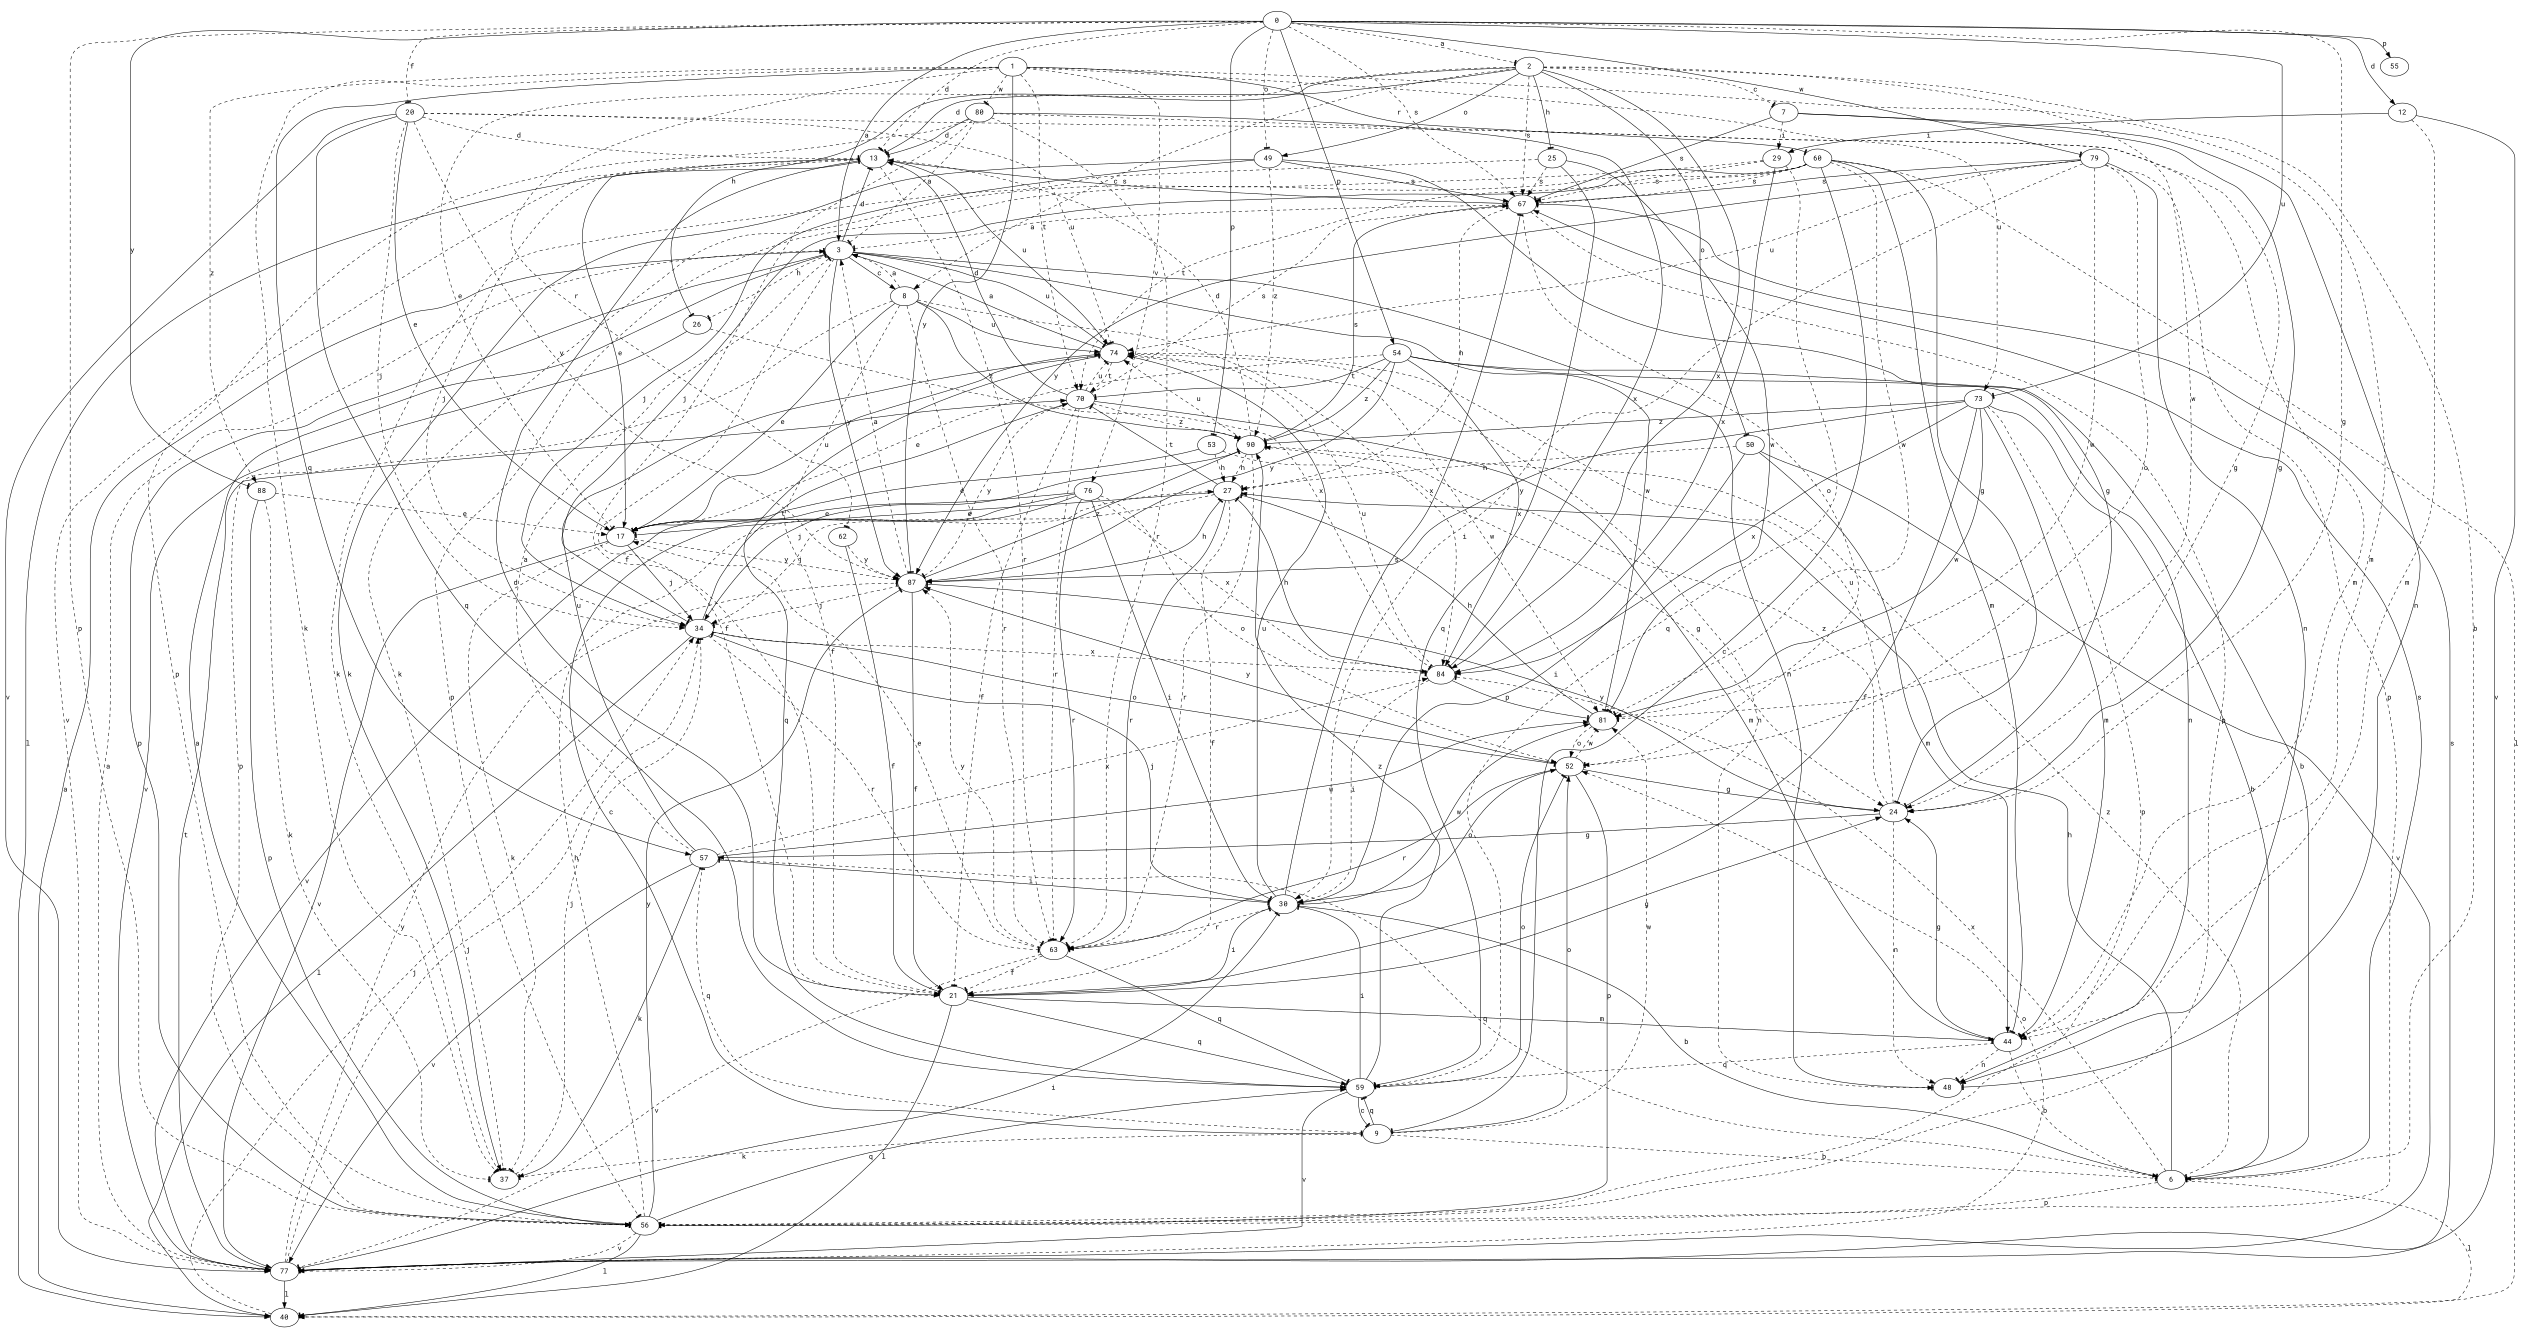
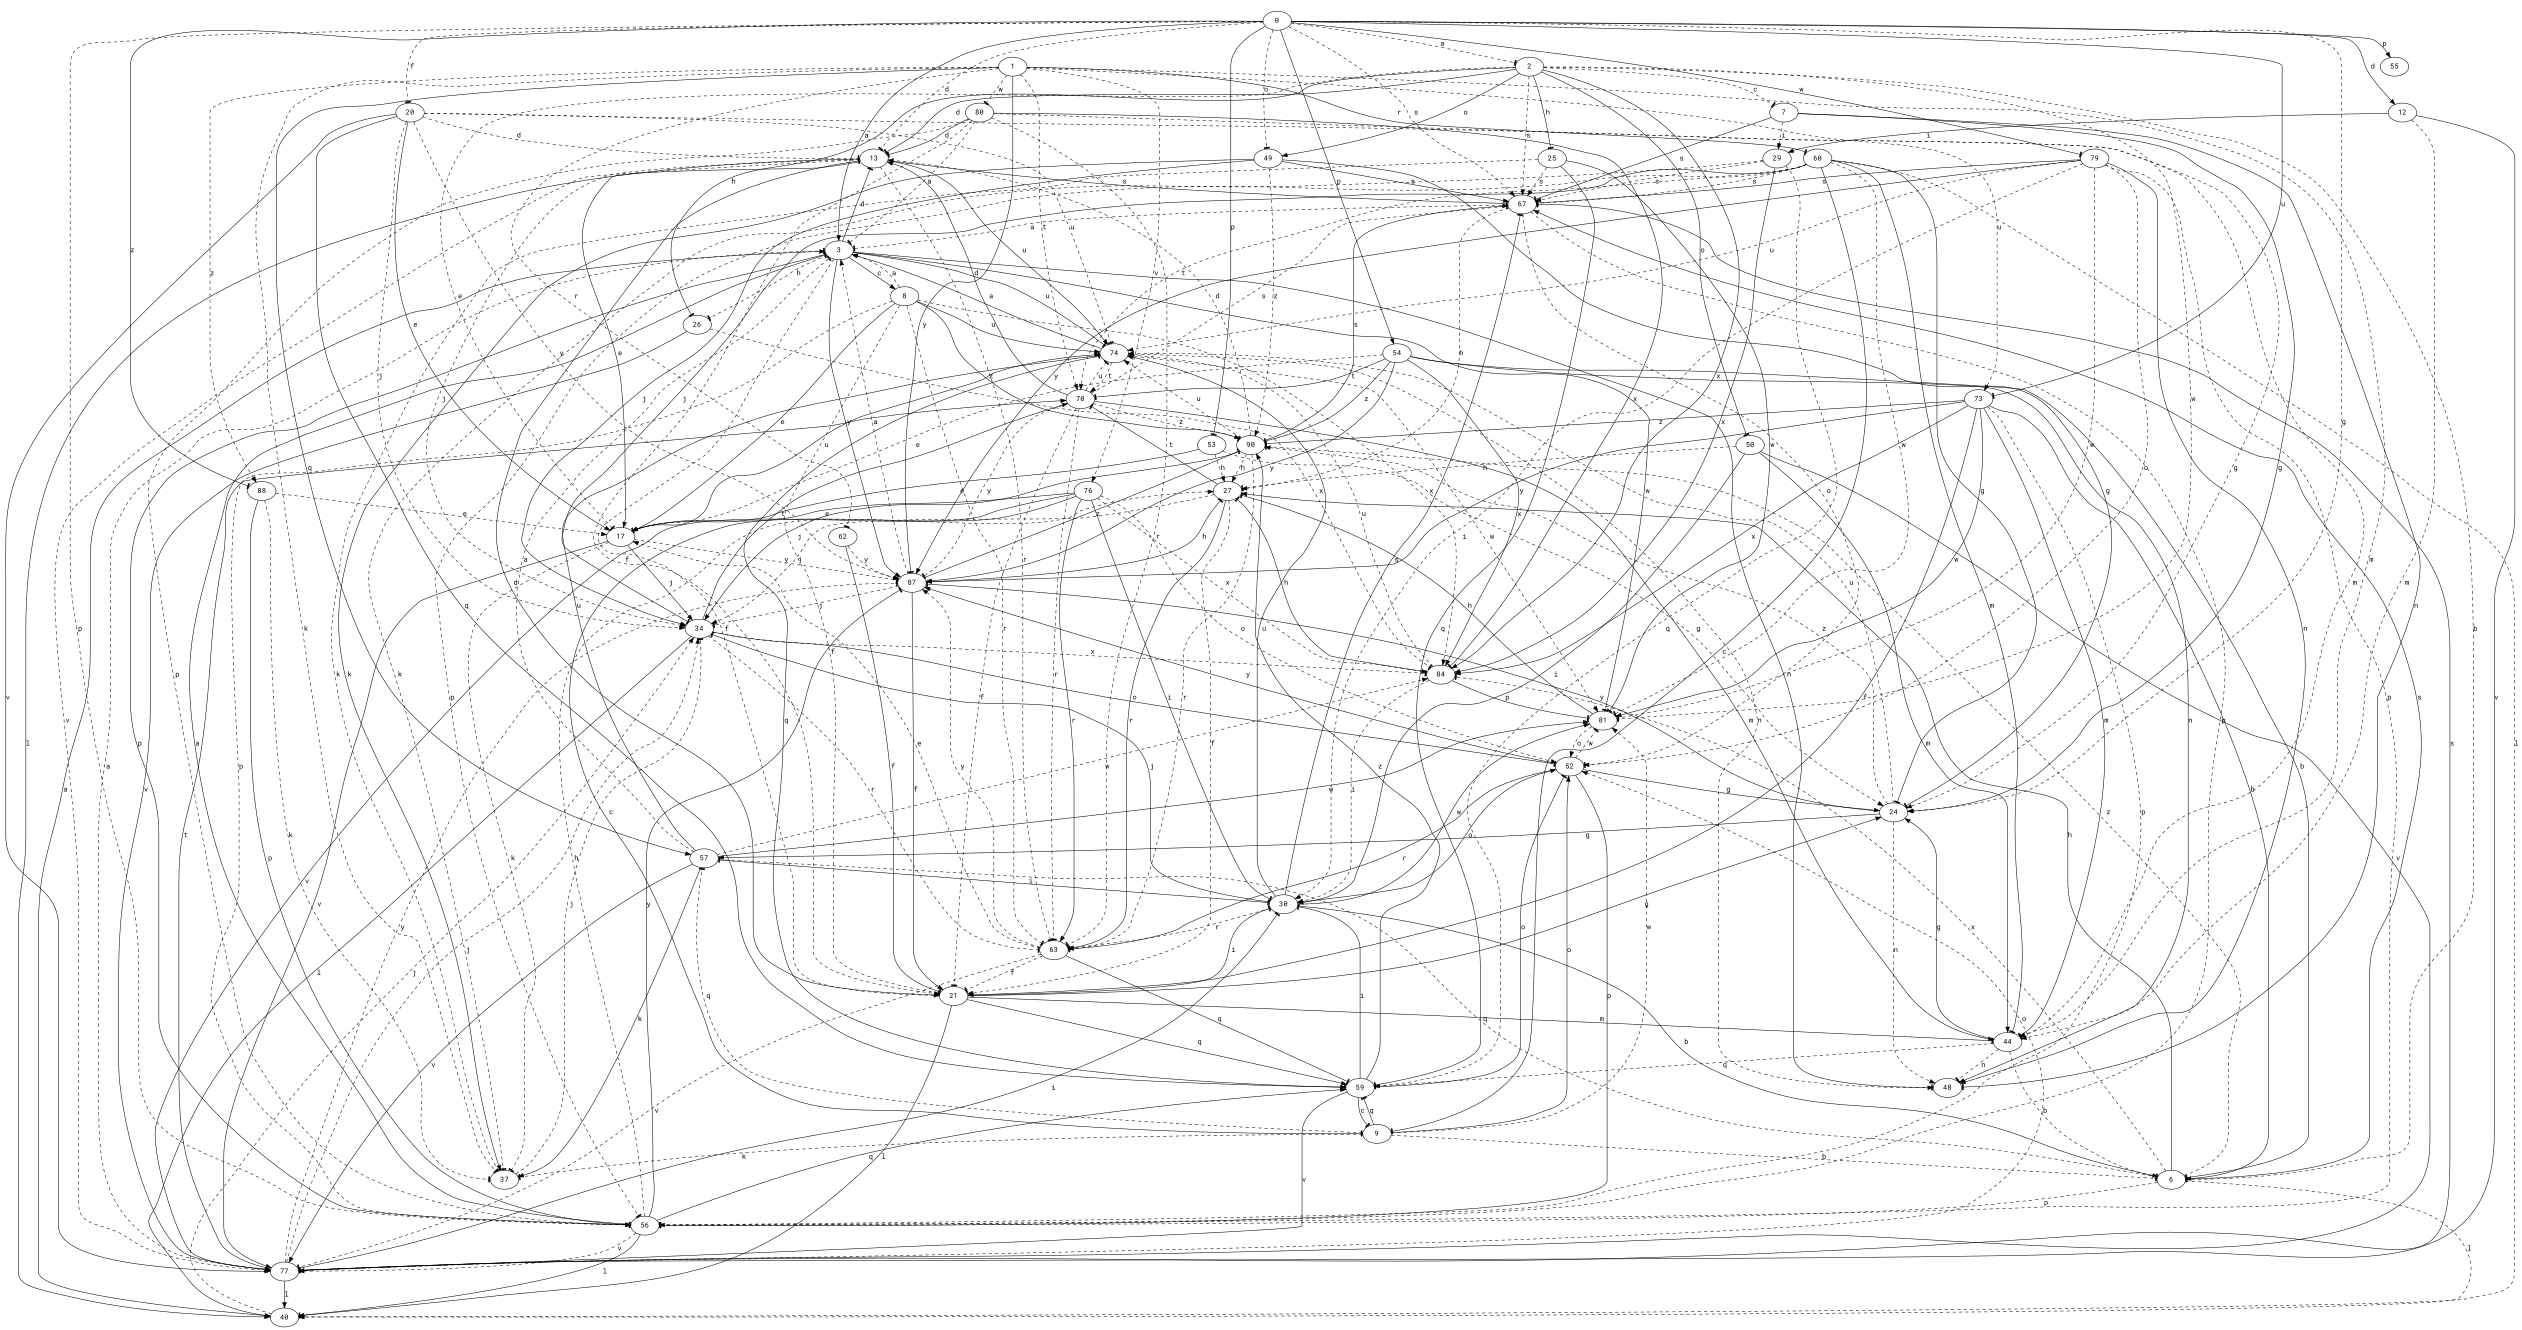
(1204, 141) -> none
(133, 250) -> (133, 250)
(925, 513) -> none
(1108, 766) -> (1108, 766)
